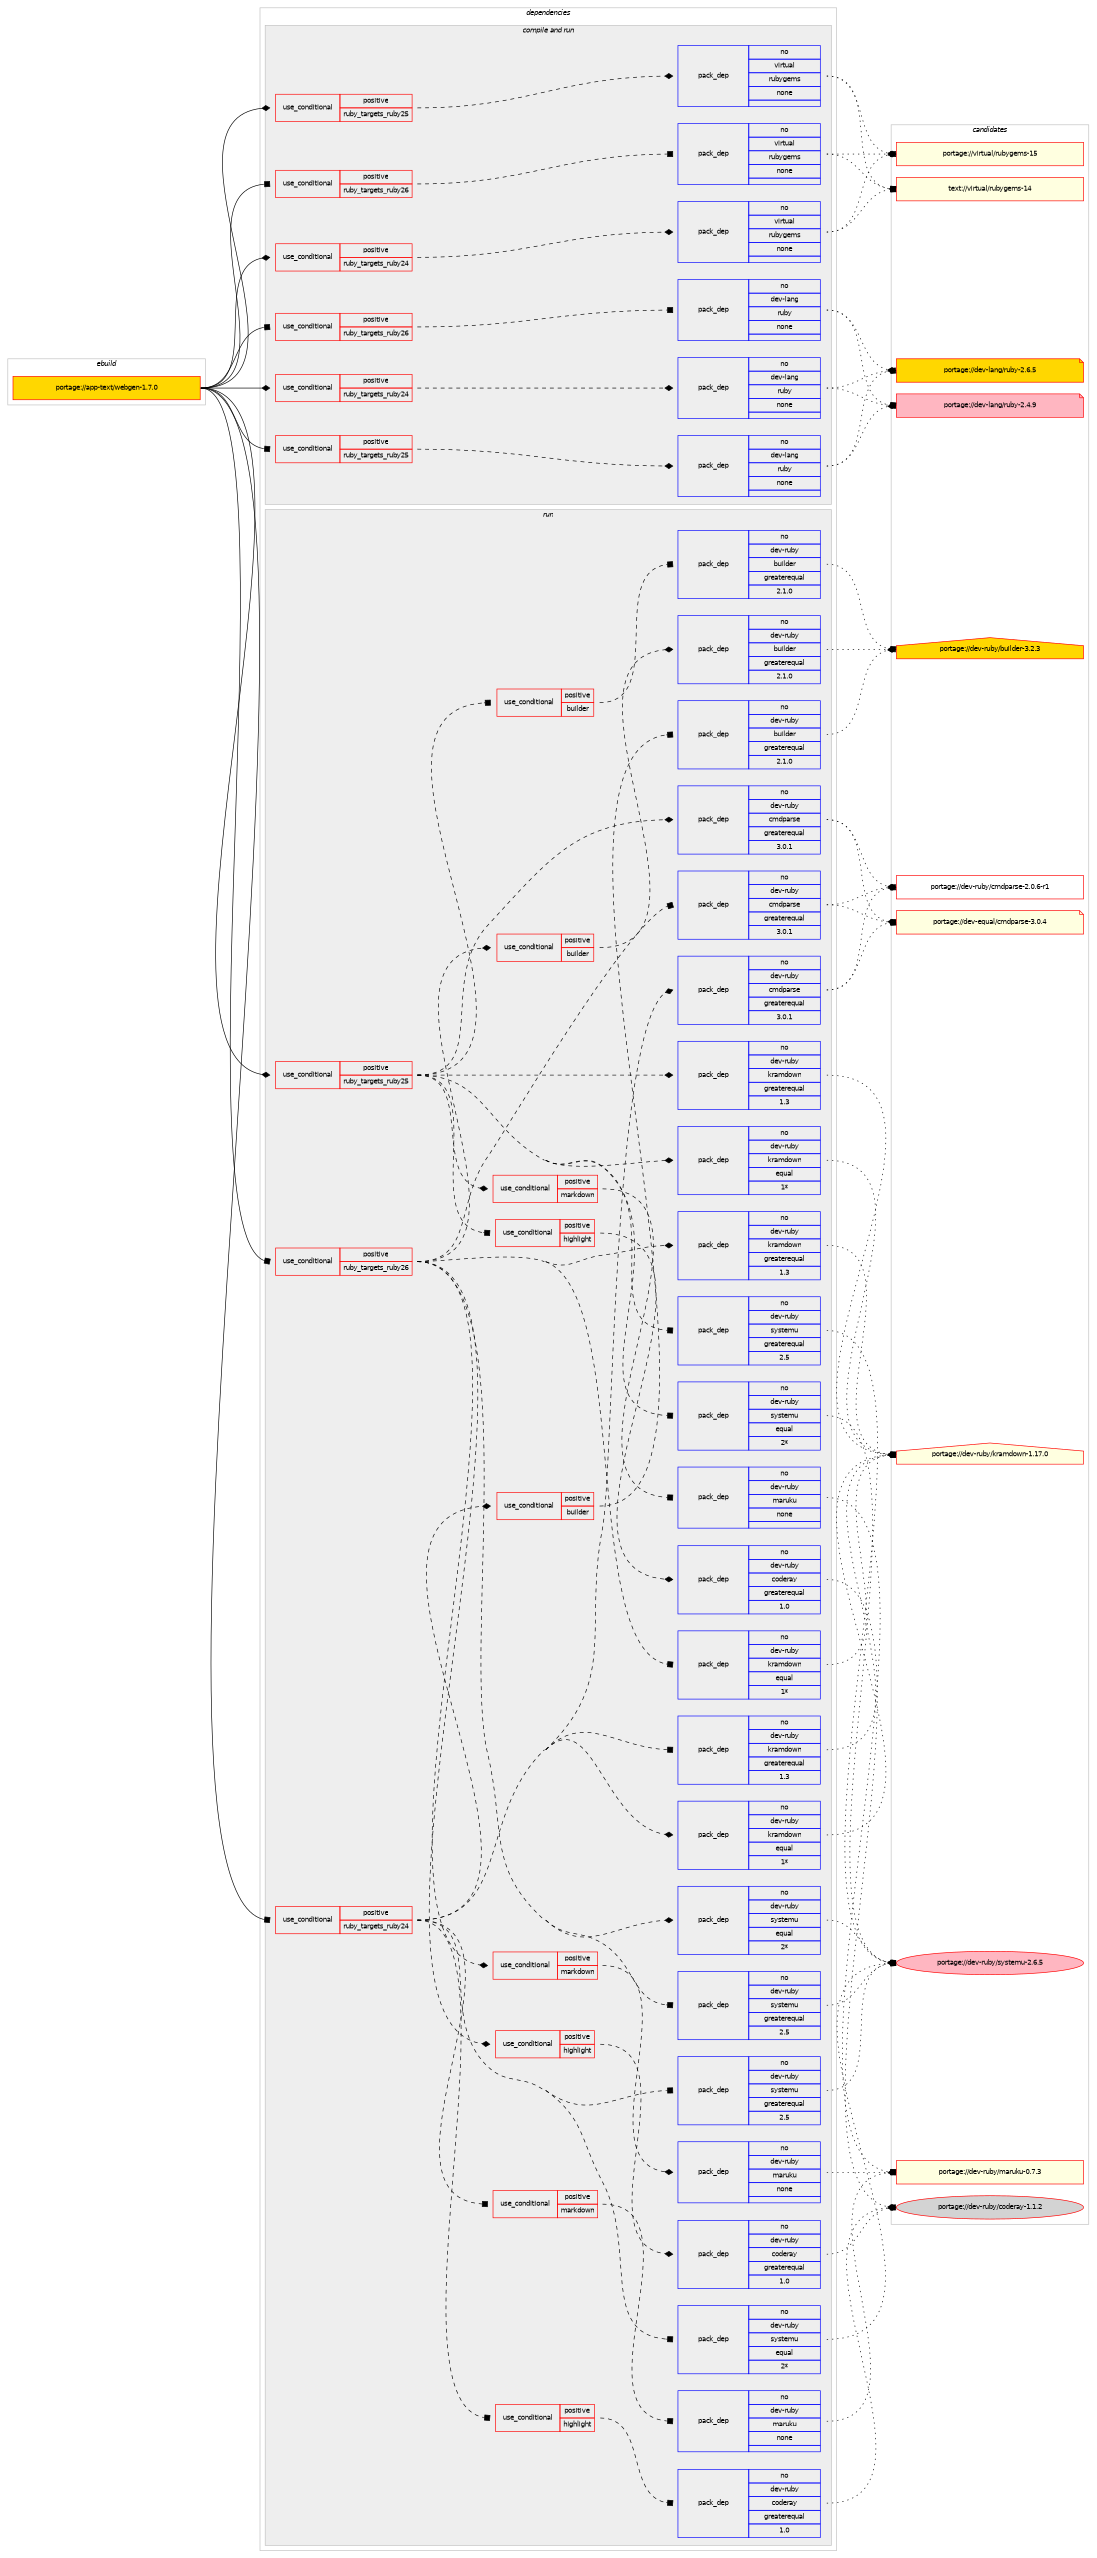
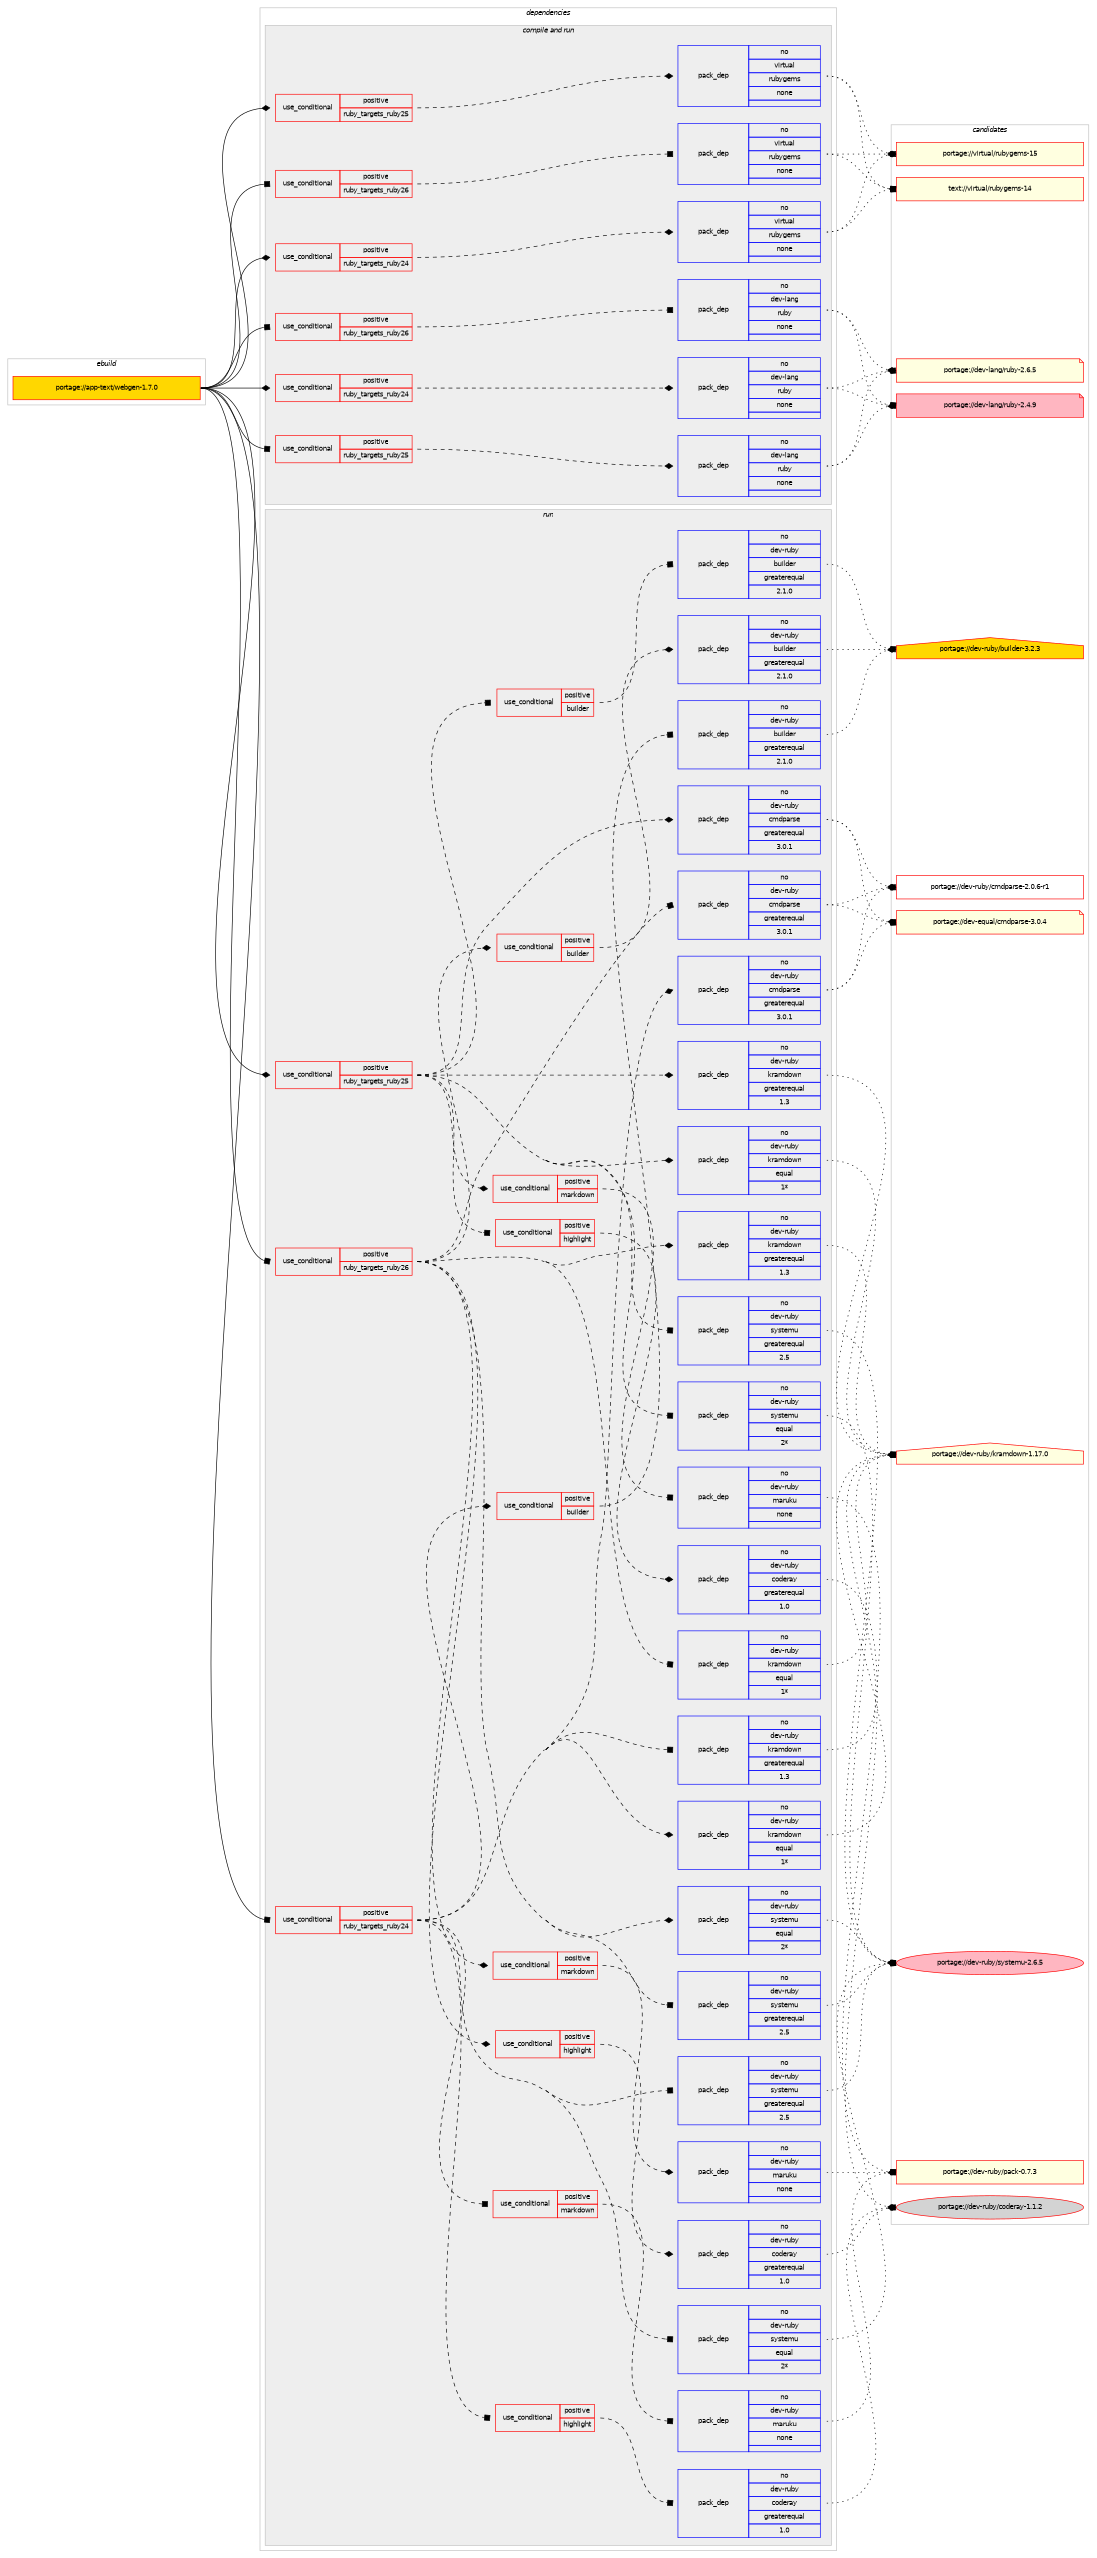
(990, 370) -> (990, 370)
(990, 2172) -> (990, 2172)
